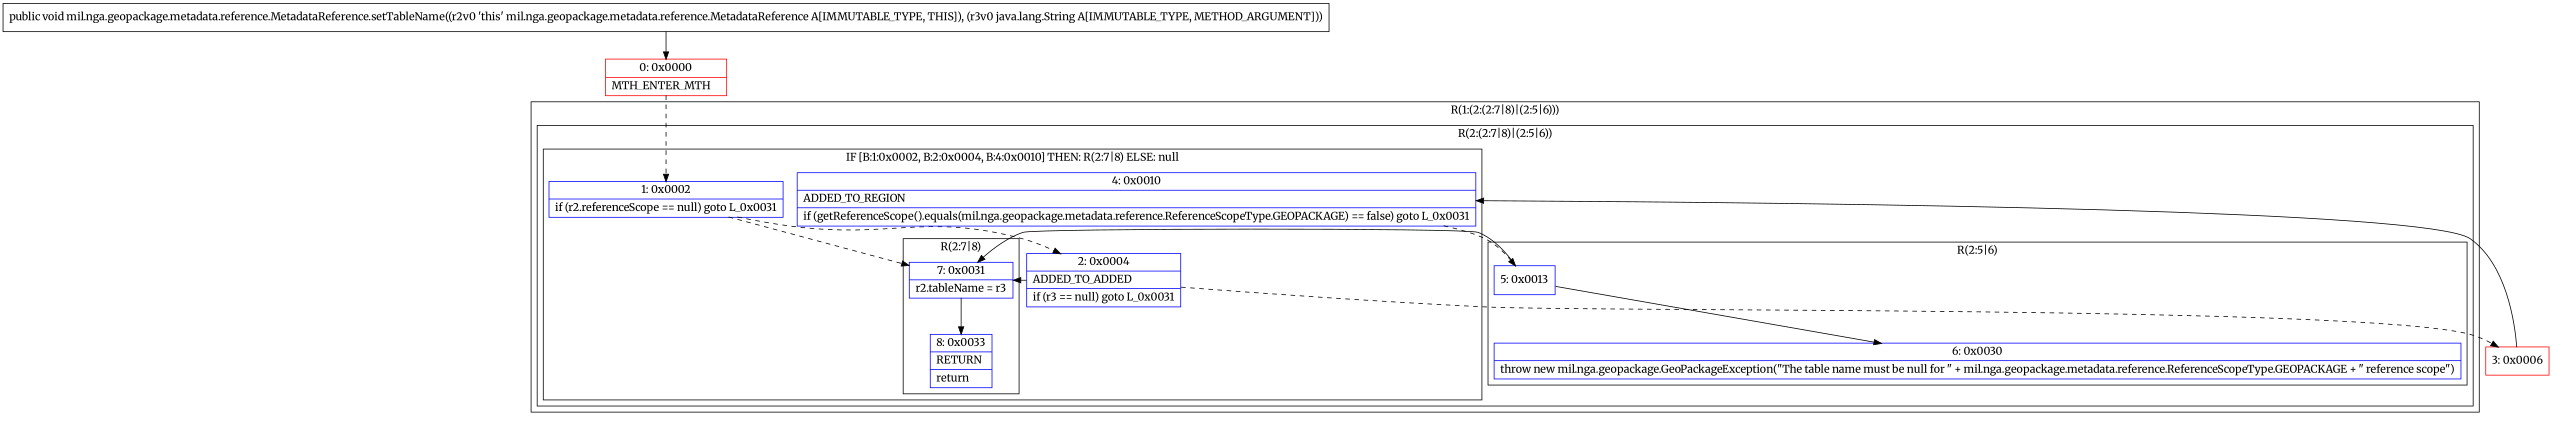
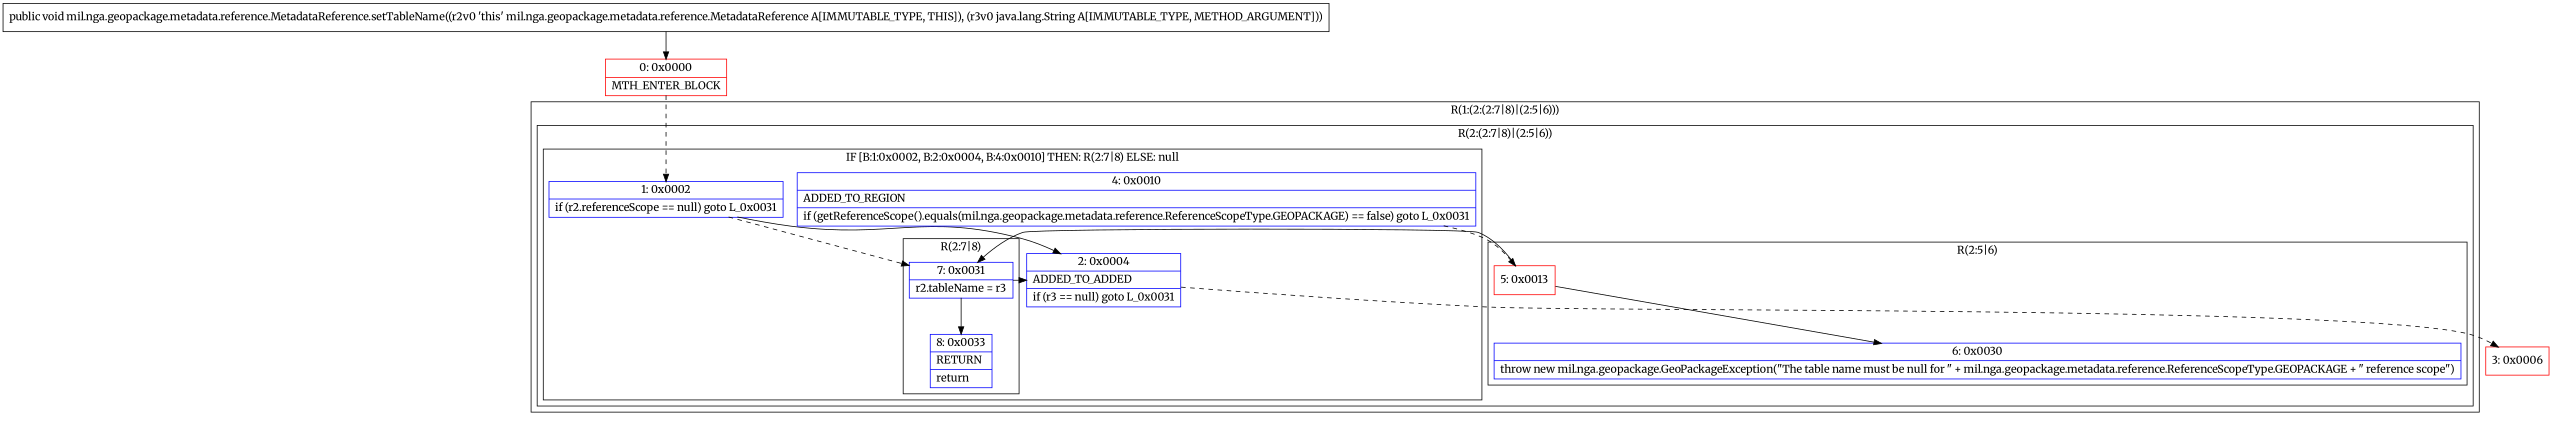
(661, 86) -> (666, 86)
(2039, 208) -> none
(897, 228) -> (897, 228)
(1024, 280) -> (1014, 280)
(1525, 280) -> (1525, 280)
